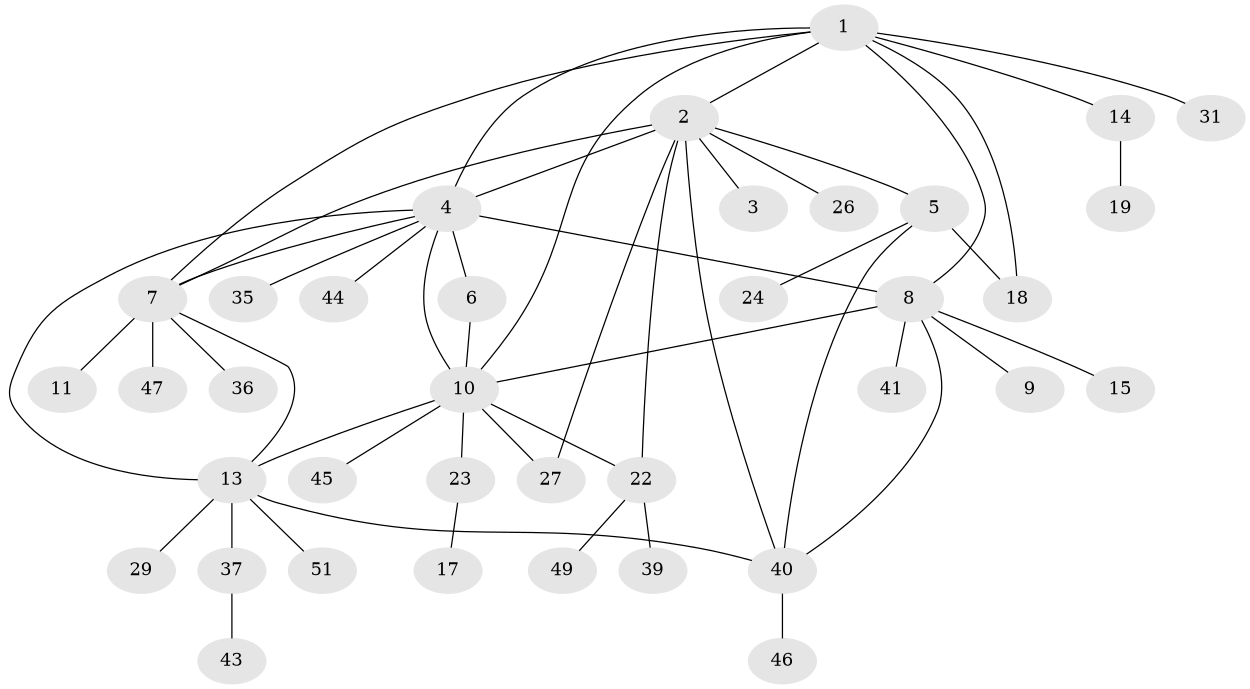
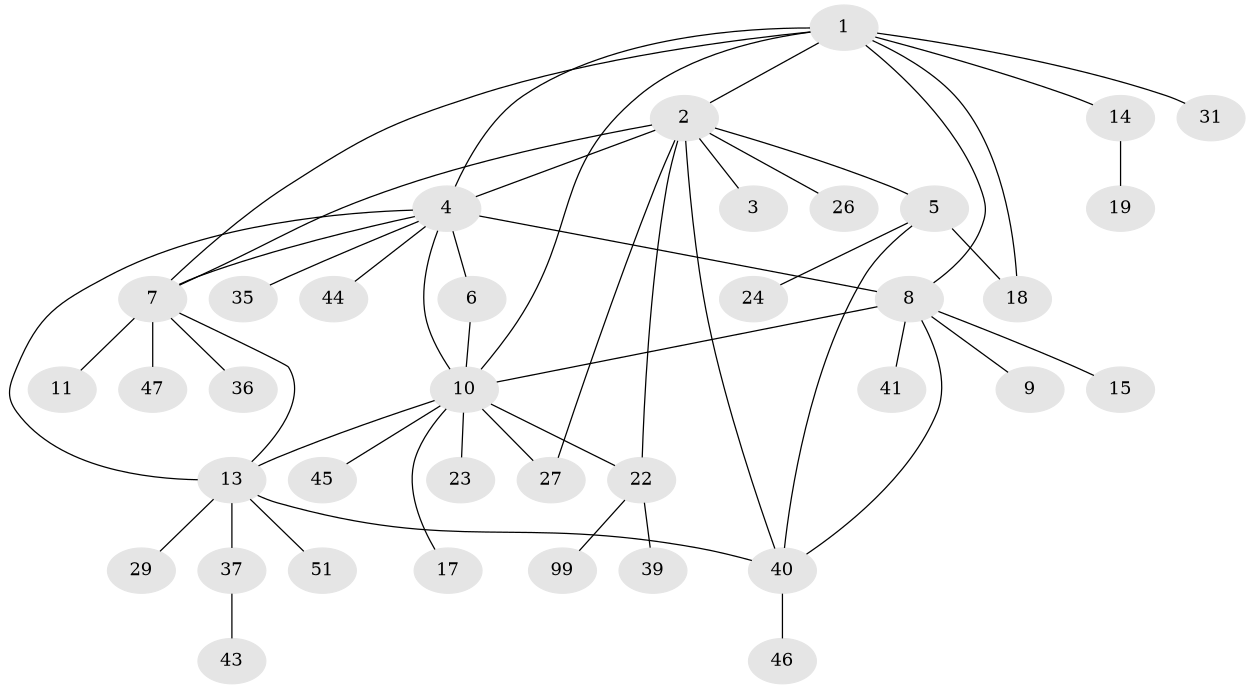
(455, 523) -> (412, 477)
(562, 571) -> (562, 571)
